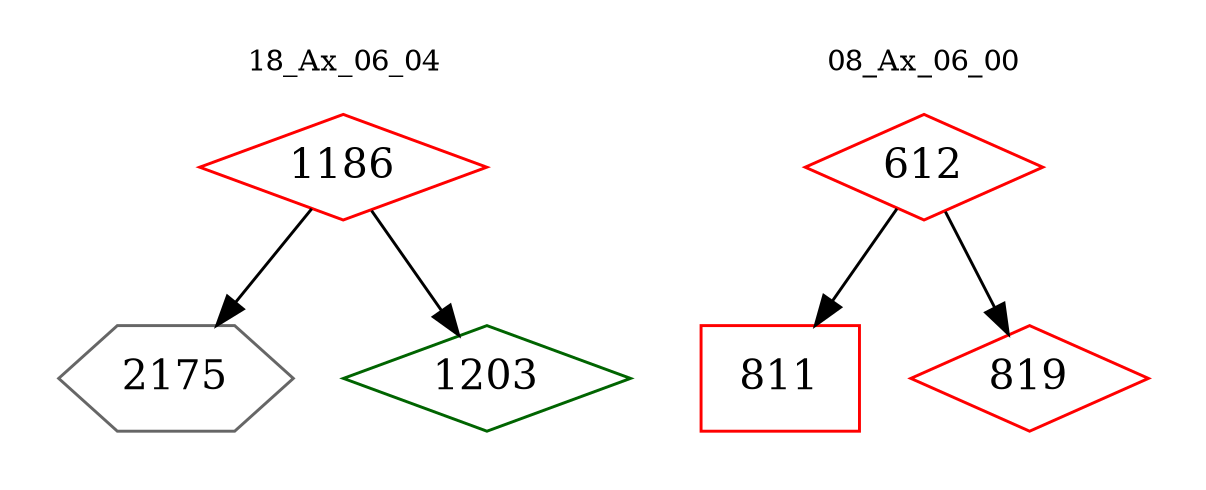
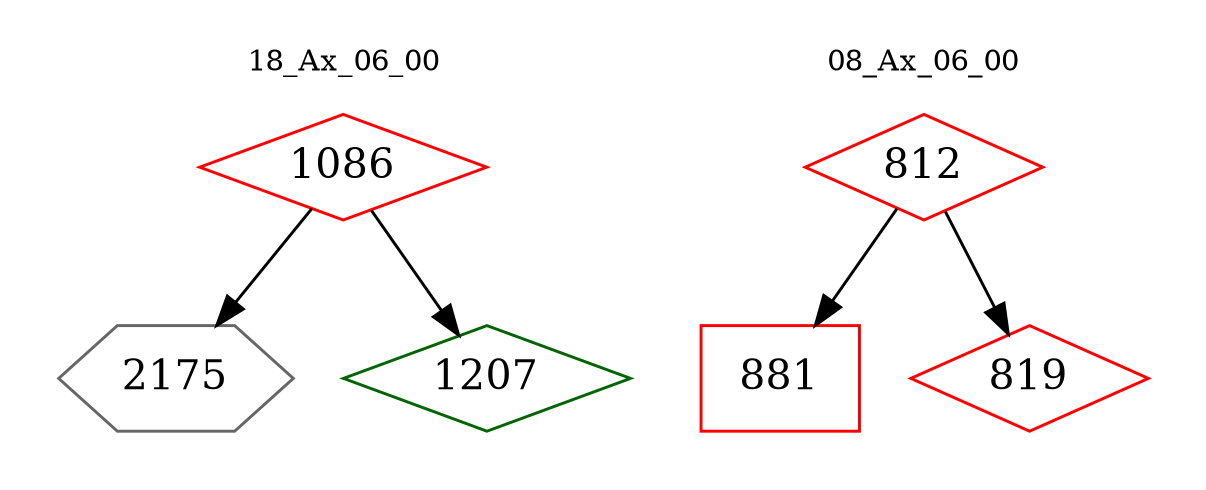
(345, 63) -> (345, 63)
(343, 167) -> (343, 167)
(924, 167) -> (924, 167)
(487, 378) -> (487, 378)
(780, 378) -> (780, 378)
